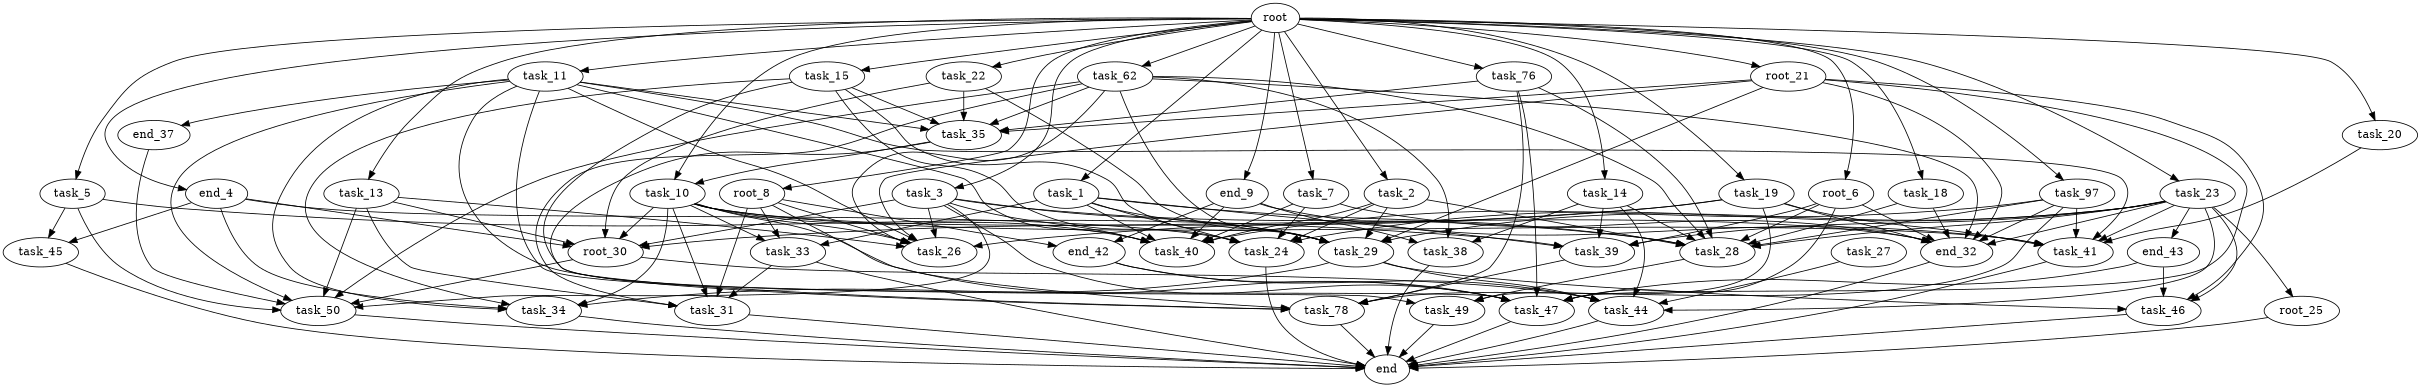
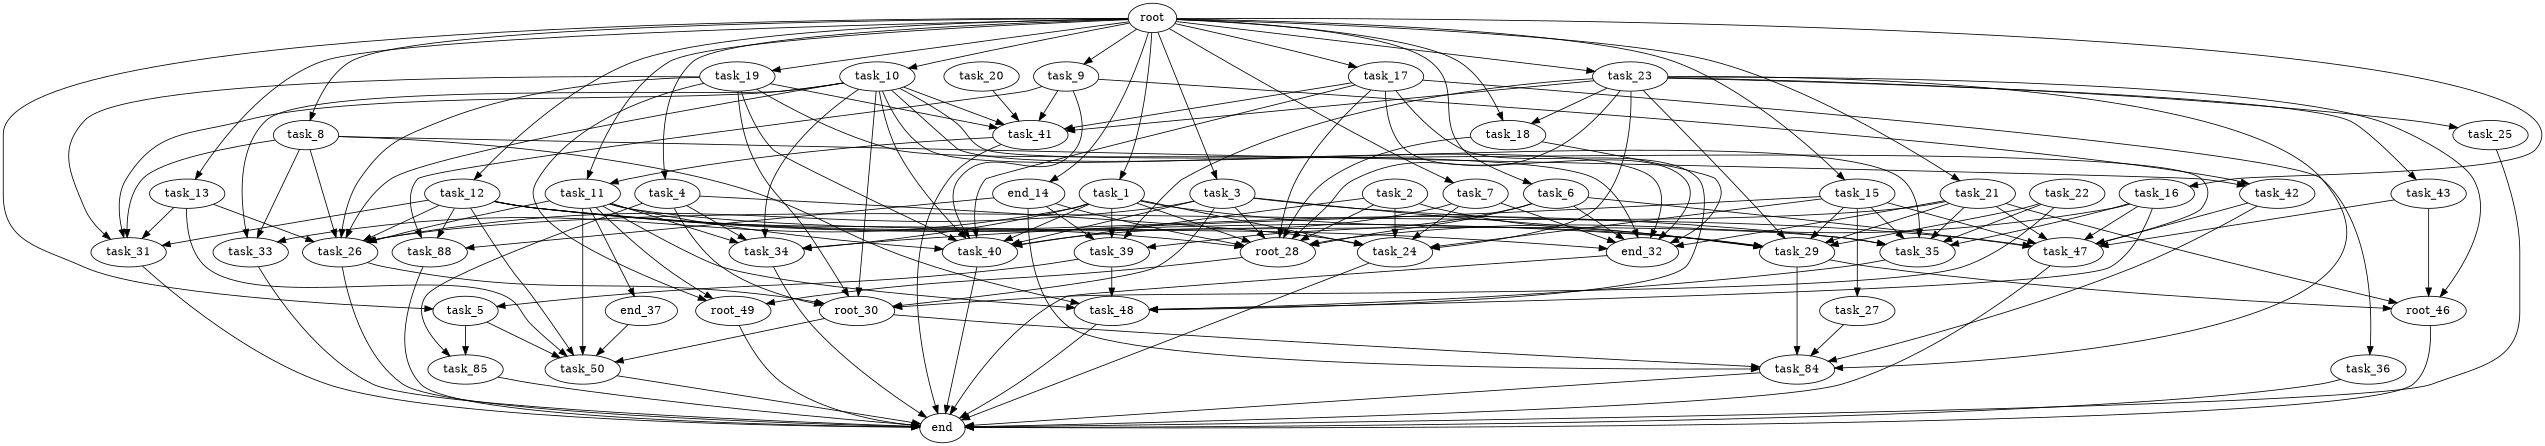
(1849, 31) -> none
(1126, 40) -> none
(1115, 77) -> (462, 194)
(1514, 77) -> (2157, 194)
(1788, 77) -> (1978, 194)
(1334, 102) -> none
(1382, 150) -> (805, 152)
(816, 160) -> (1414, 154)
none -> (830, 180)
(217, 194) -> (667, 194)
(752, 194) -> (306, 135)
(1237, 194) -> (1066, 77)
(1605, 194) -> (1029, 194)
(1841, 194) -> (1556, 194)
(2077, 194) -> (1386, 77)
(2085, 221) -> (1573, 104)
(647, 225) -> (778, 285)
(514, 230) -> (591, 286)
none -> (1857, 248)
(41, 252) -> (466, 370)
(1089, 252) -> (2277, 194)
(1446, 252) -> (430, 252)
(1717, 252) -> (1278, 252)
(2163, 252) -> (2429, 194)
(754, 279) -> (345, 82)
(959, 291) -> (950, 231)
(557, 296) -> none
(1327, 311) -> (1112, 311)
(1447, 311) -> (733, 311)
(1626, 311) -> (1797, 370)
(2163, 311) -> (2429, 311)
(2302, 311) -> (2490, 135)
none -> (962, 336)
none -> (2368, 370)
none -> (588, 412)
